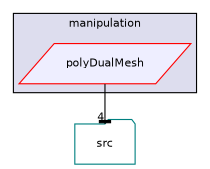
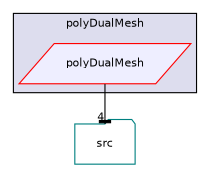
(105, 24) -> (105, 24)
